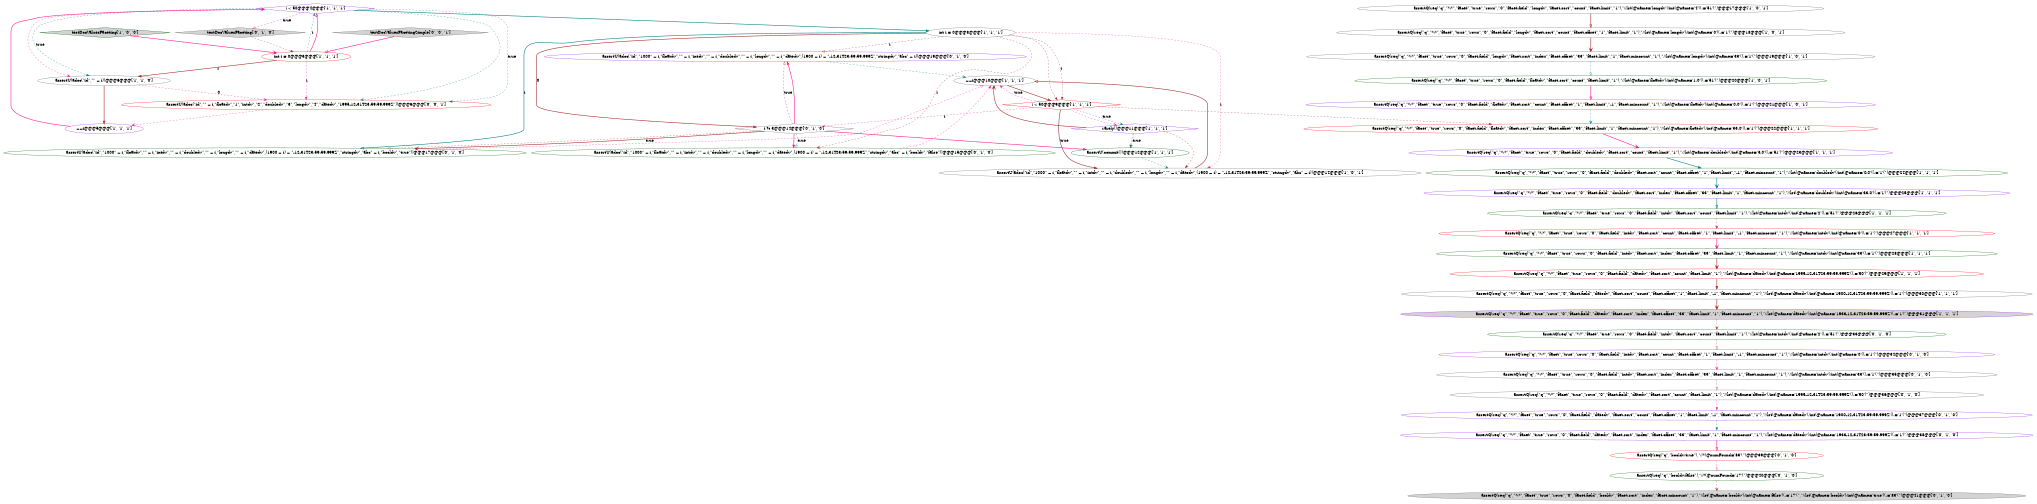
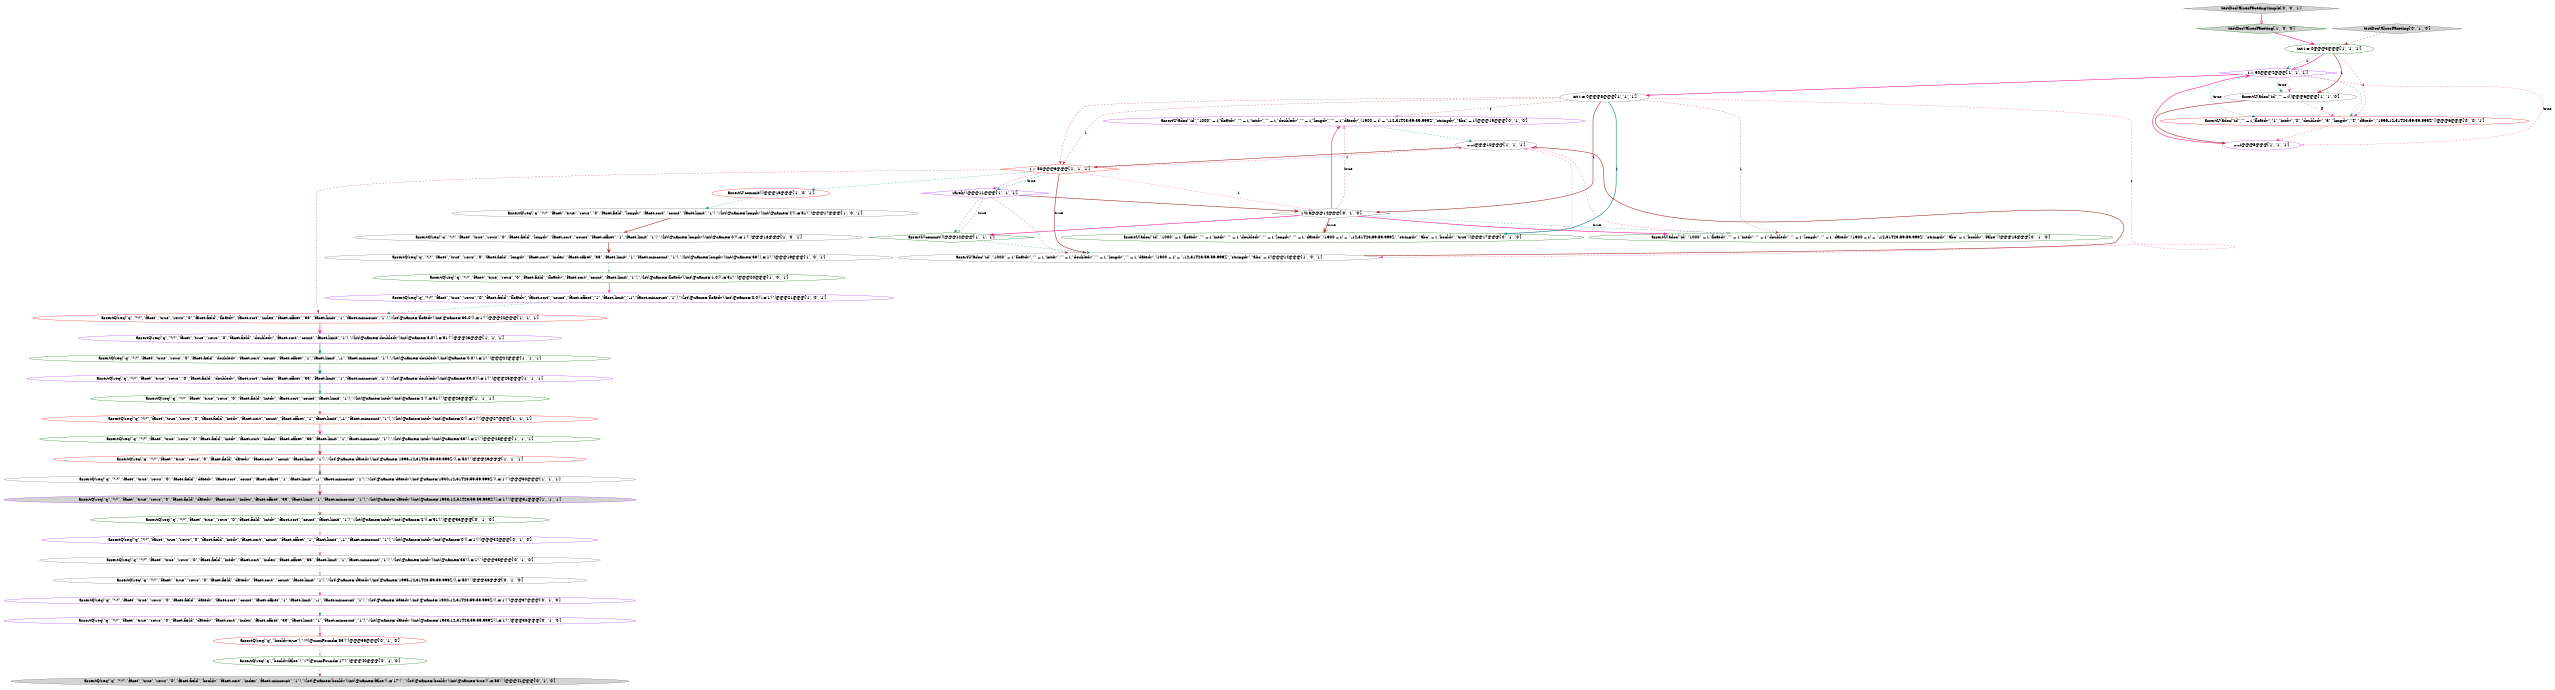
(279, 20) -> (2543, 107)
(640, 20) -> (1944, 85)
(361, 44) -> (2262, 17)
(306, 57) -> (2329, 49)
(538, 81) -> (1594, 157)
(1019, 93) -> (1347, 157)
(1031, 122) -> (1157, 203)
(1130, 153) -> (951, 237)
none -> (771, 193)
